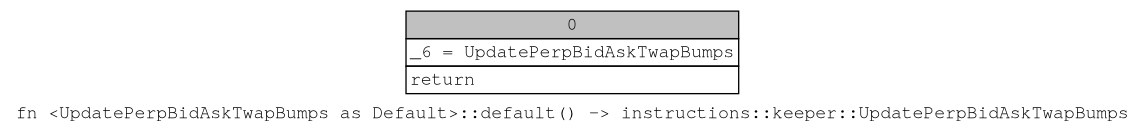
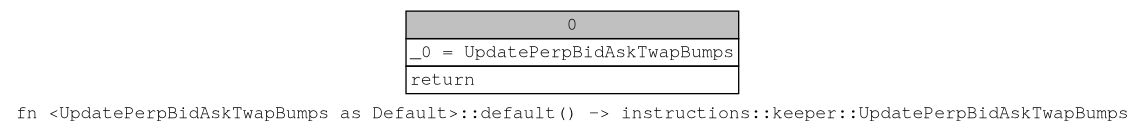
(572, 52) -> (572, 52)
